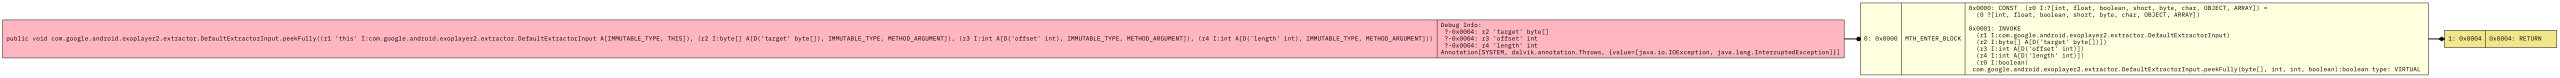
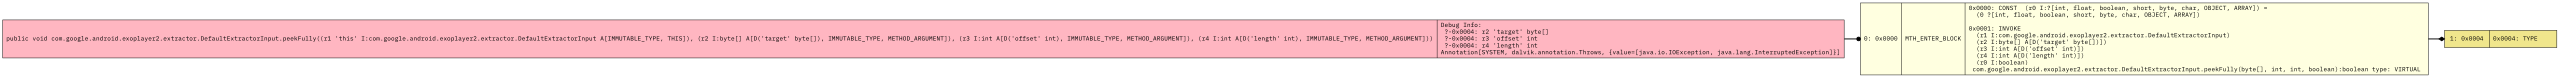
(2521, 39) -> (2521, 39)
